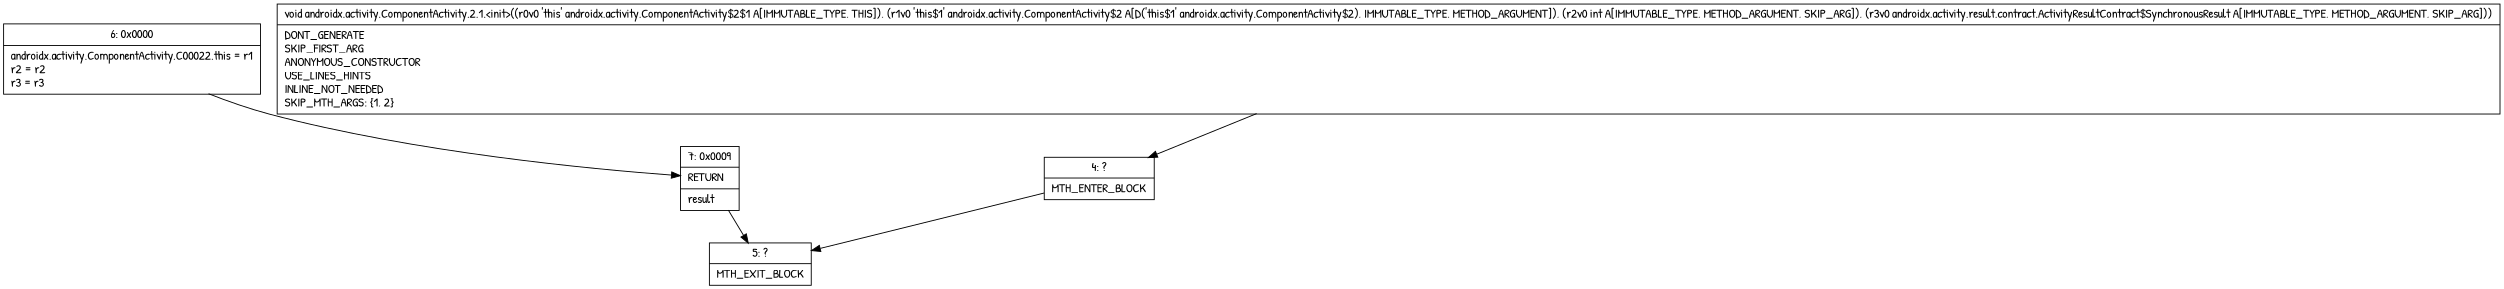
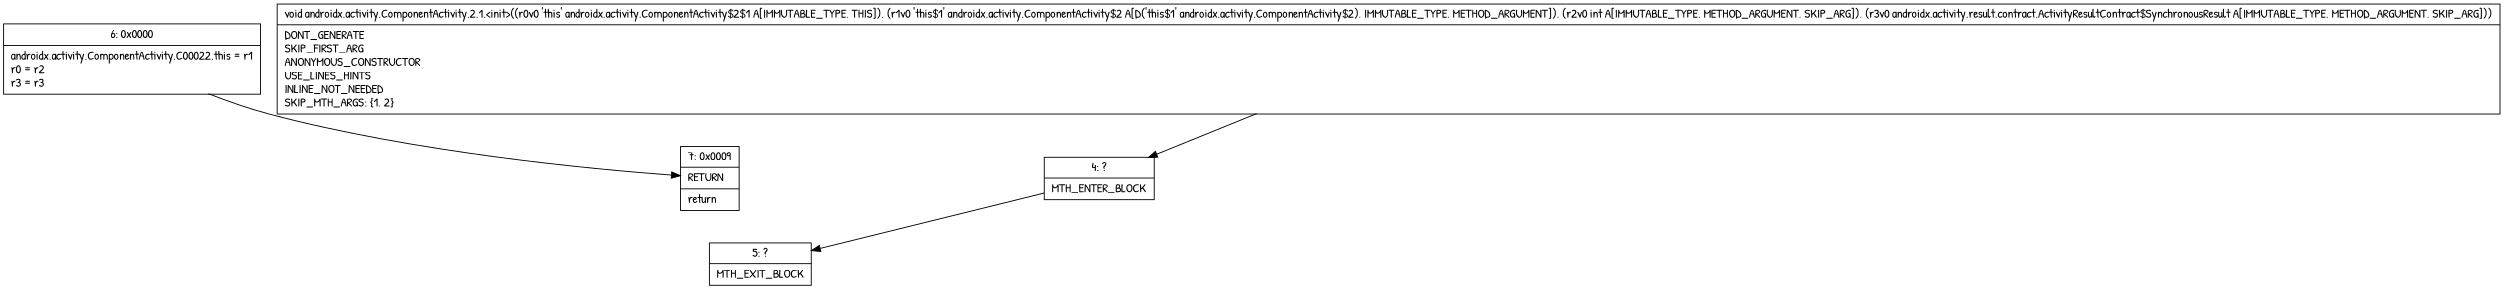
(28, 69) -> (28, 69)
(701, 199) -> (702, 199)
(736, 223) -> none
